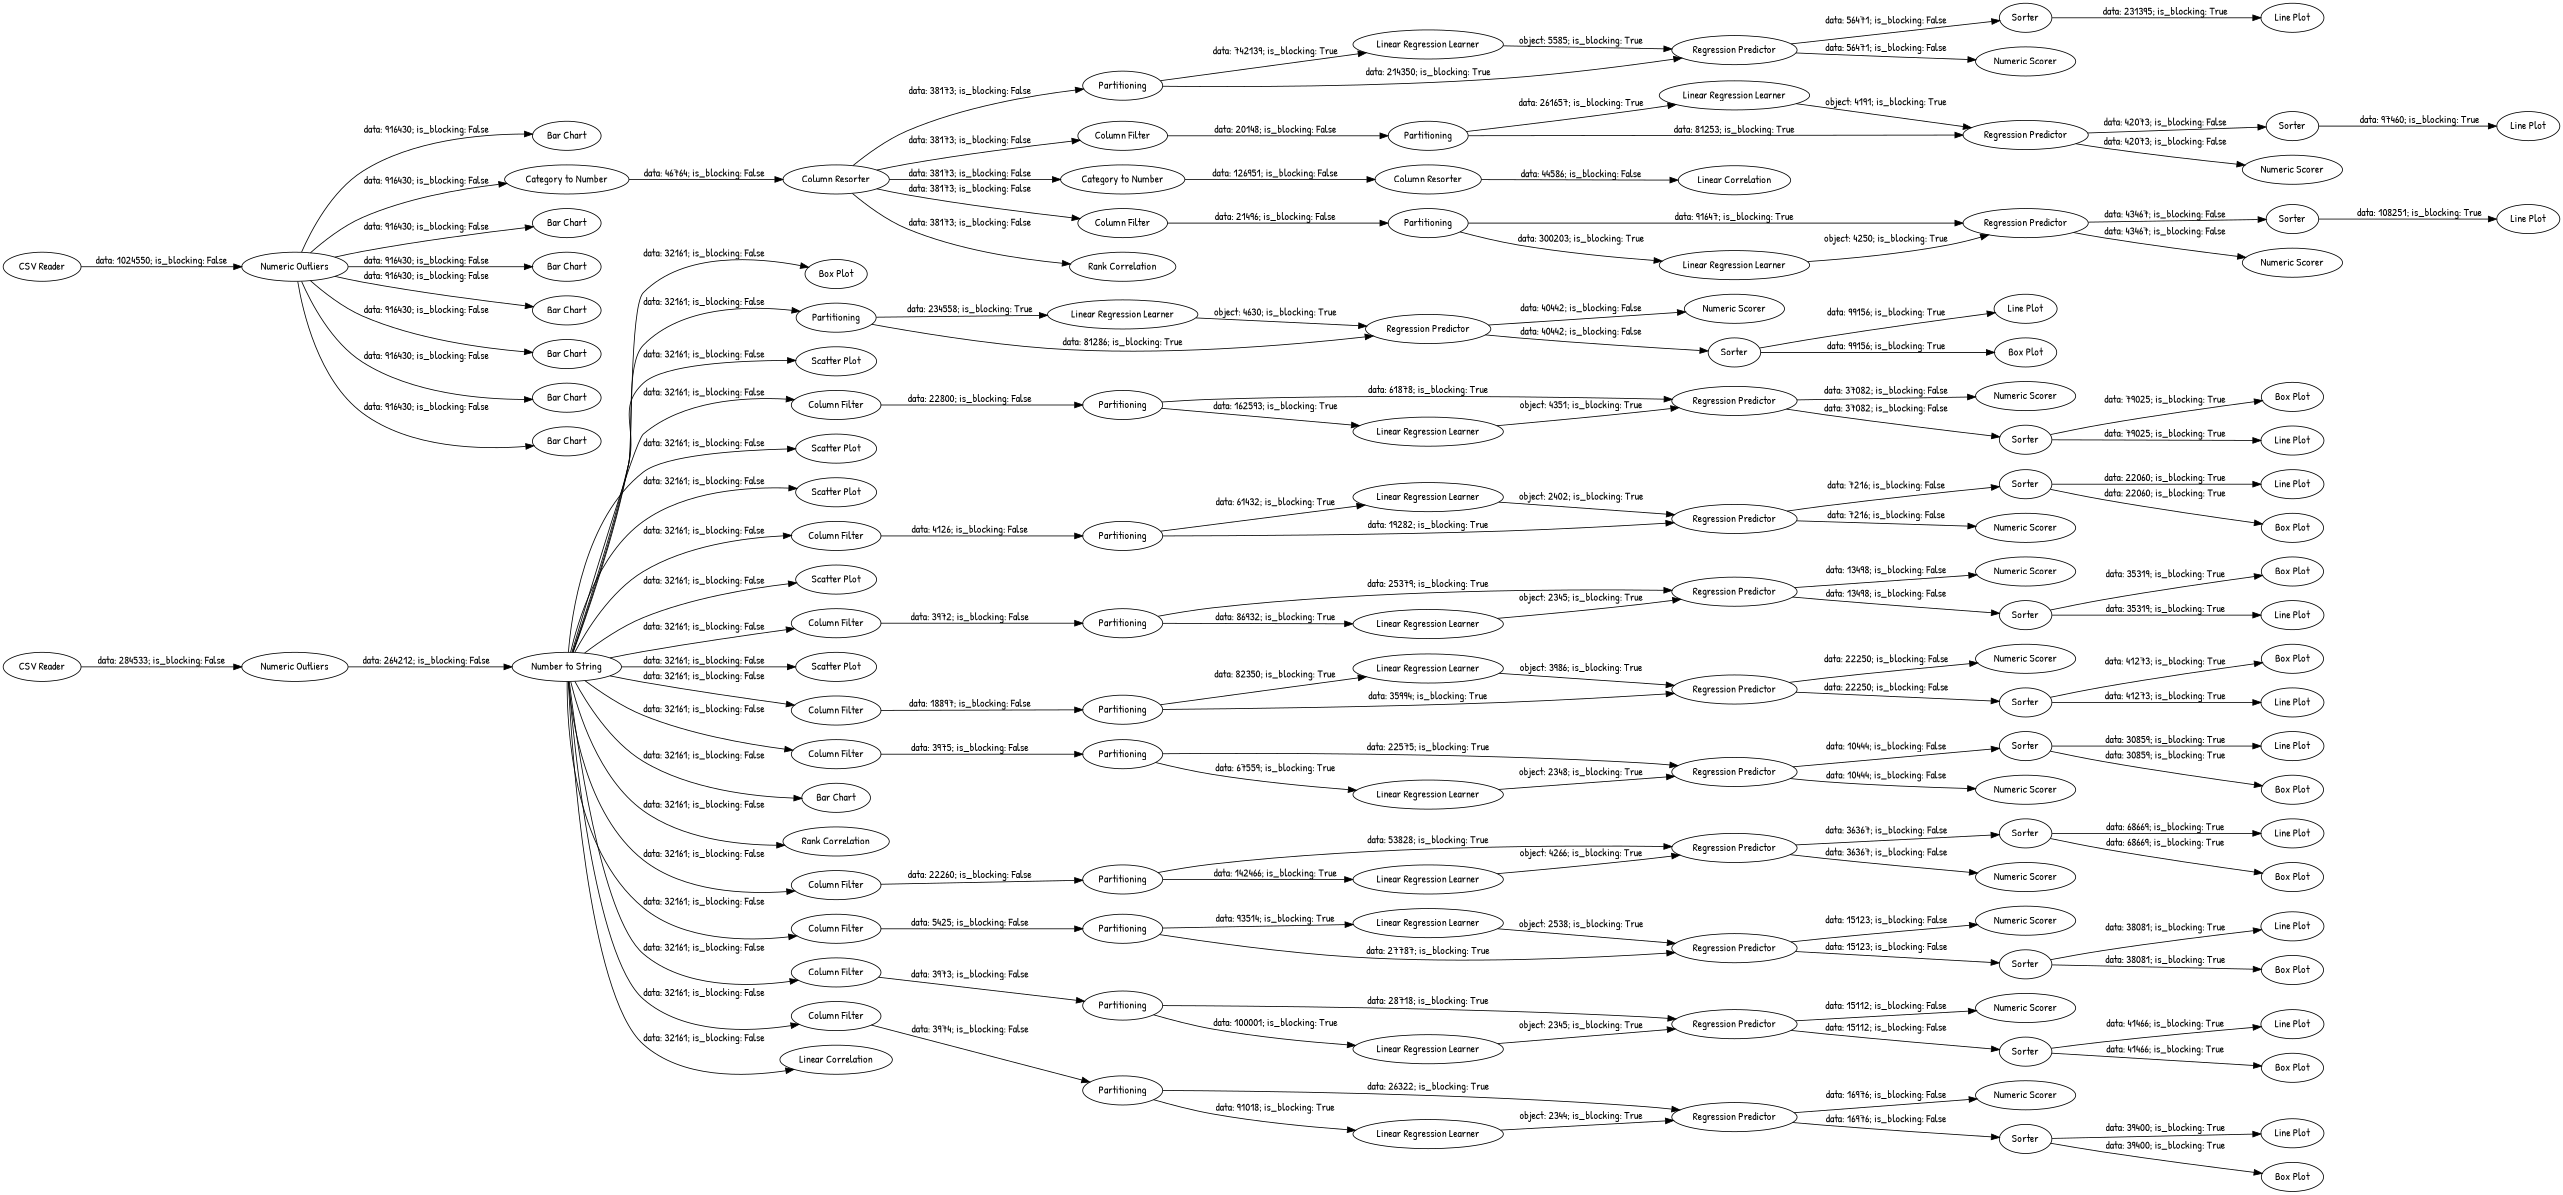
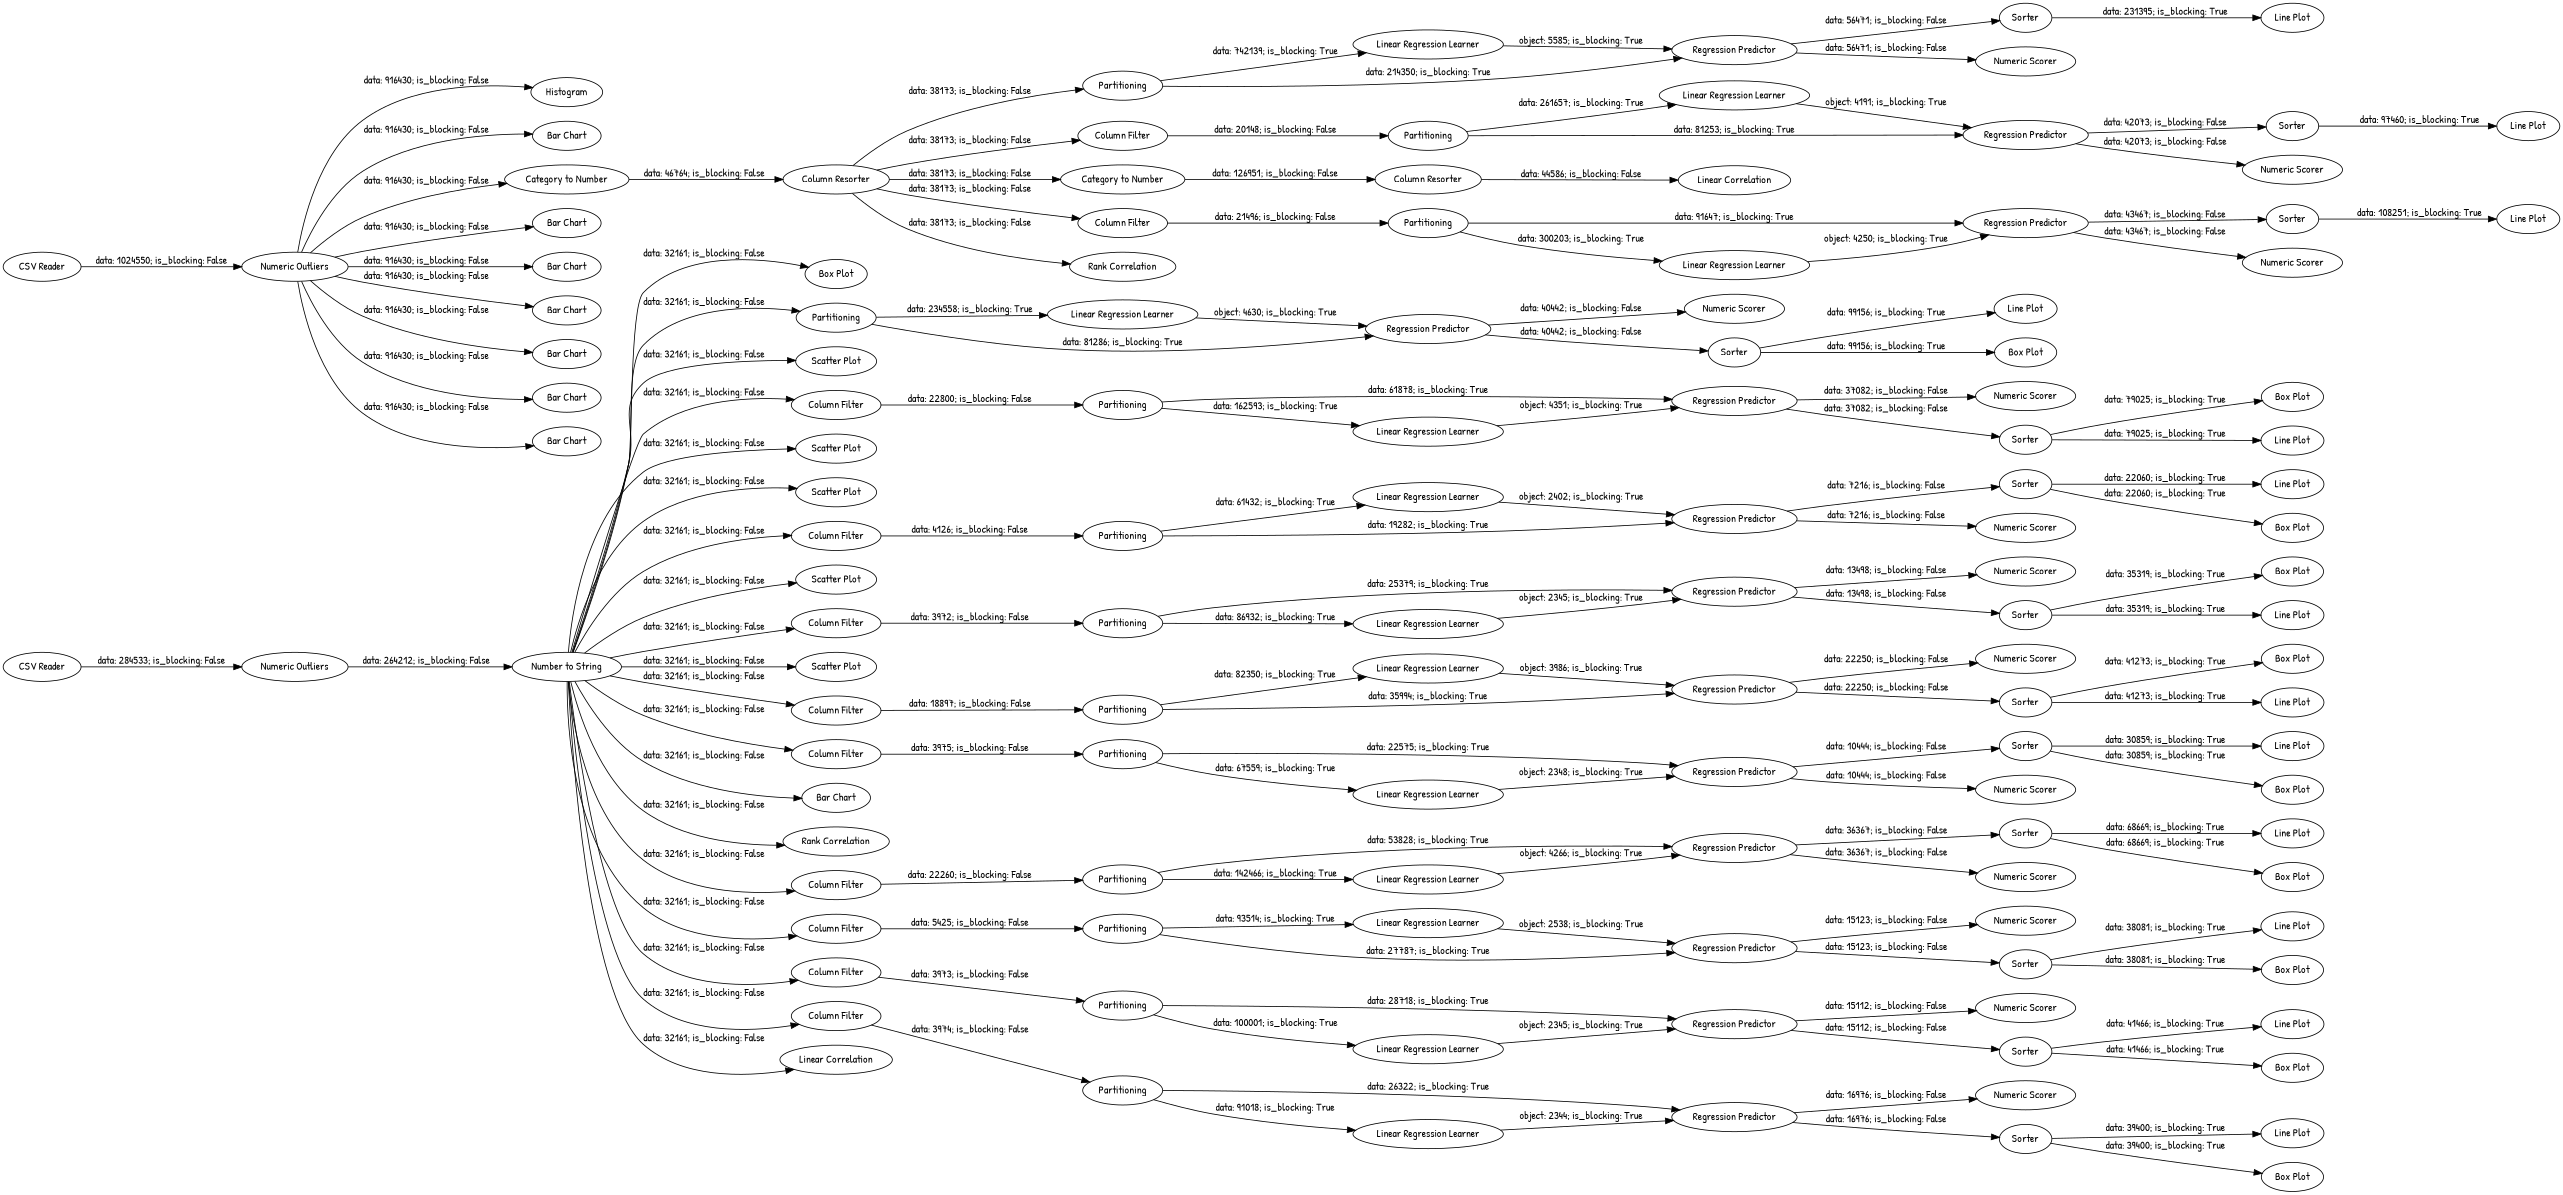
none -> (567, 92)
